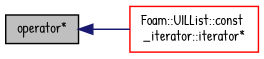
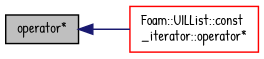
(194, 29) -> (194, 29)
